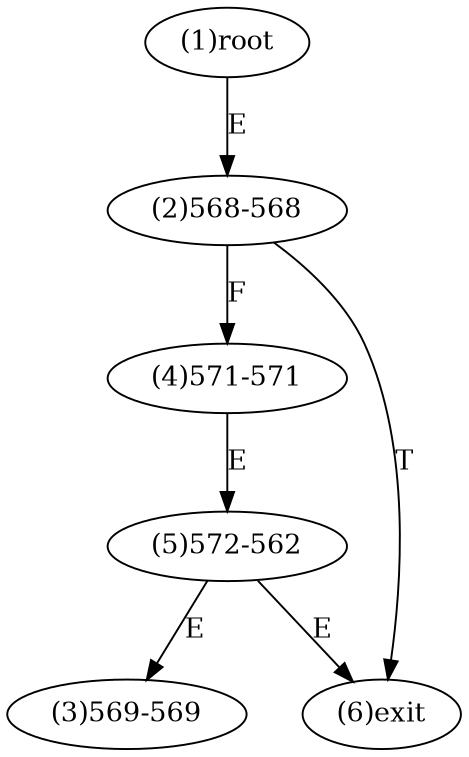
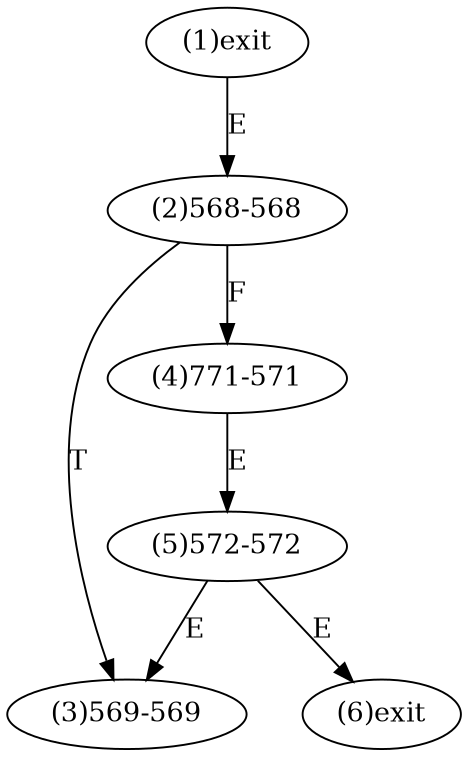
(227, 42) -> (227, 42)
(227, 378) -> (227, 378)
(391, 432) -> (70, 435)
(227, 546) -> (227, 546)
